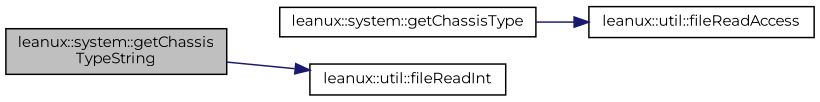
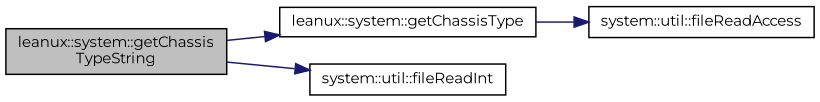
(702, 22) -> (702, 22)
none -> (246, 38)
(408, 80) -> (408, 80)
